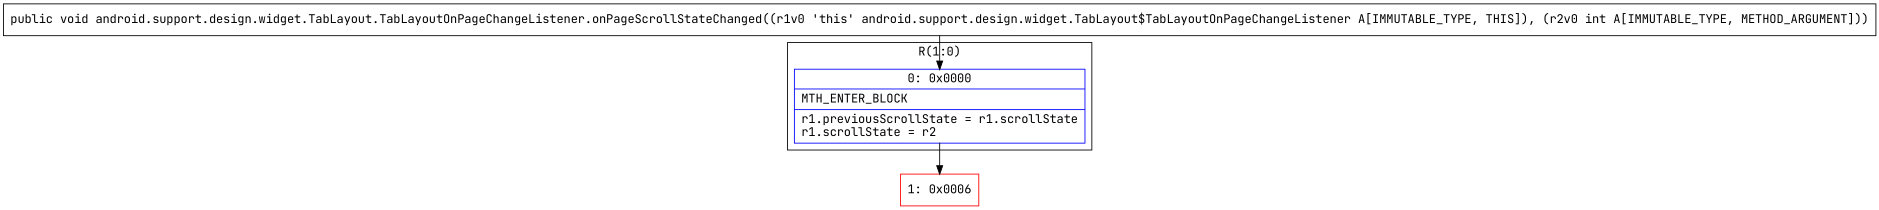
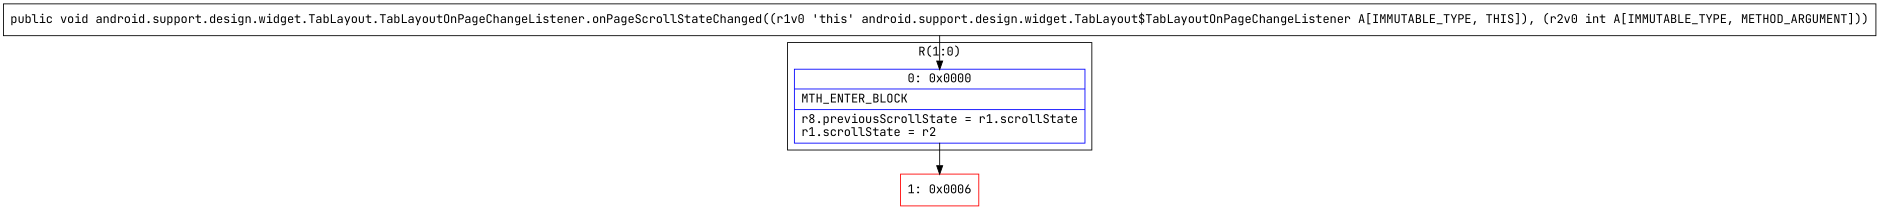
(940, 120) -> (940, 120)
